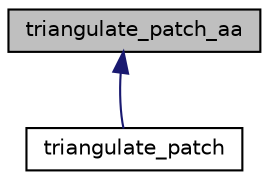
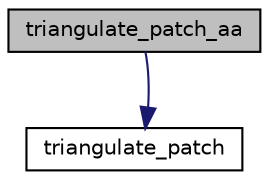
(120, 101) -> (148, 80)
